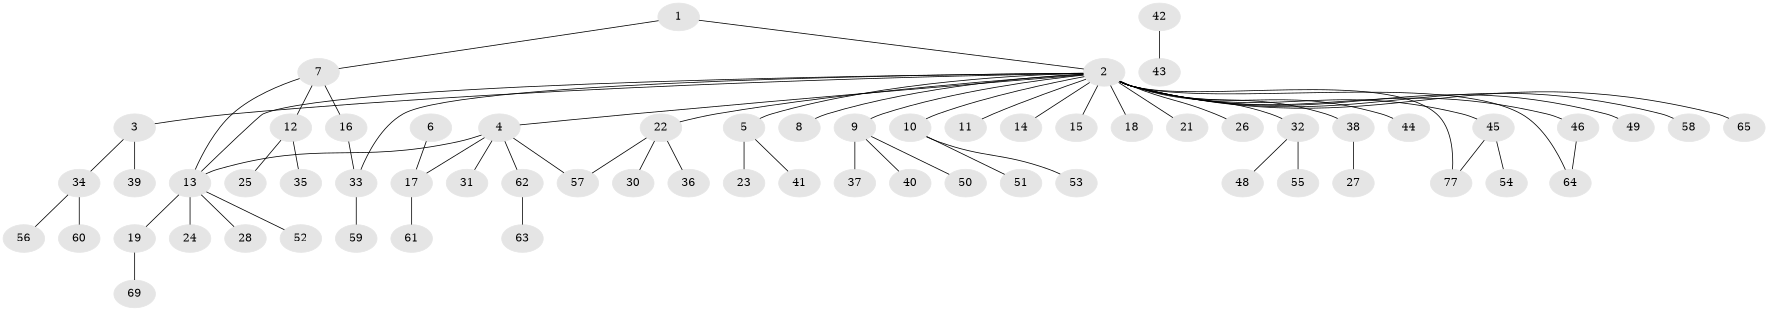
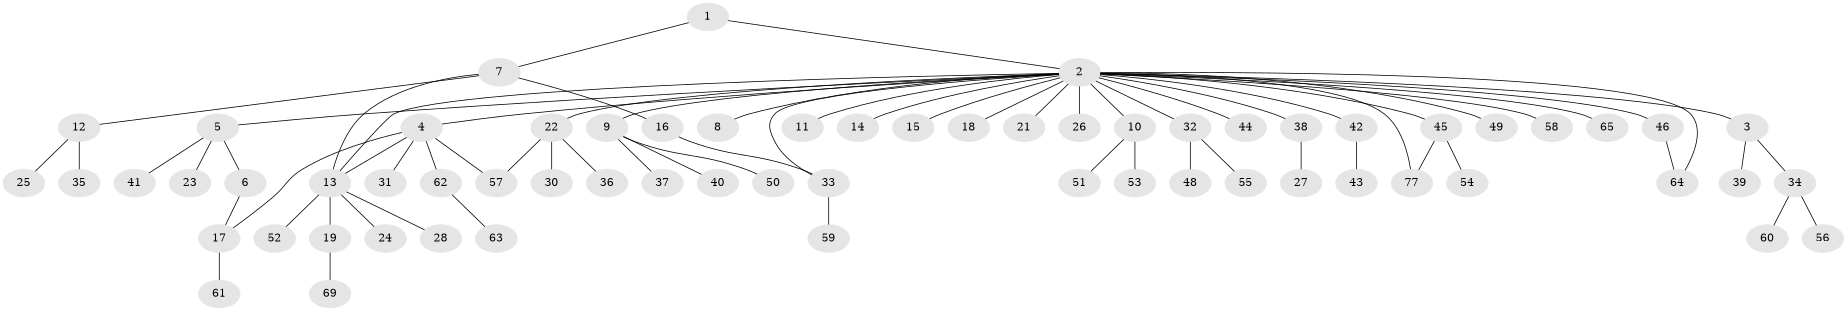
none -> (1222, 89)
none -> (232, 155)
